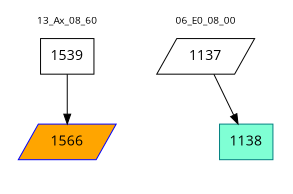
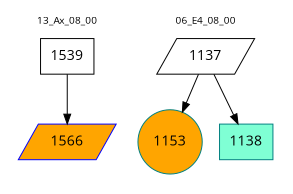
(67, 21) -> (67, 21)
(206, 21) -> (206, 21)
none -> (170, 142)
